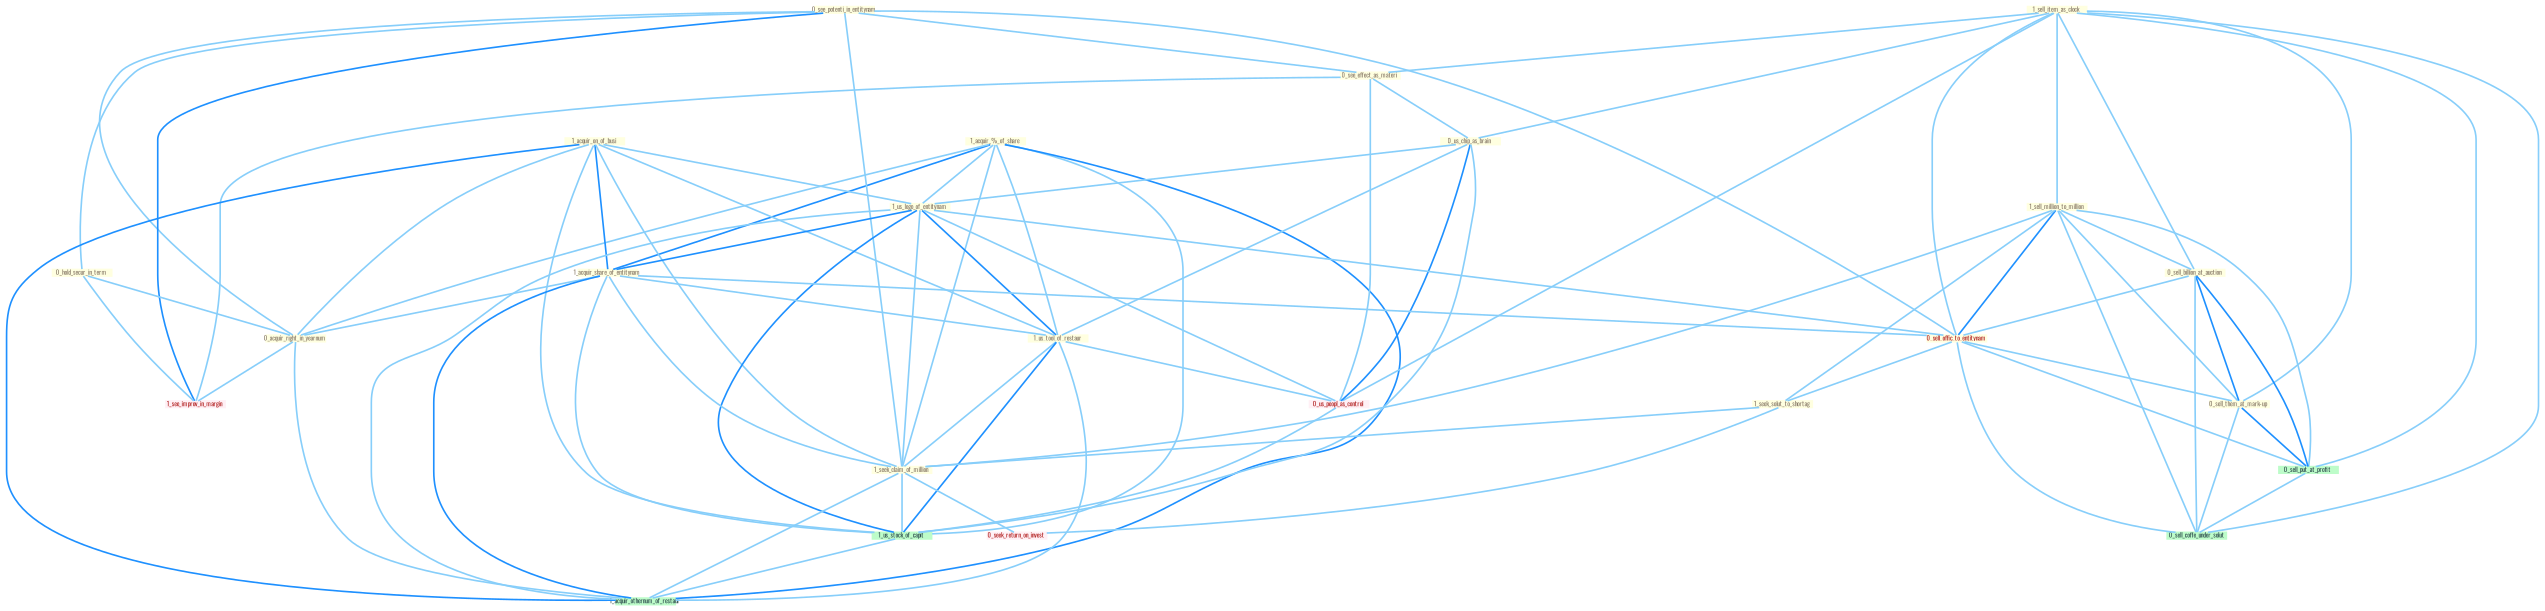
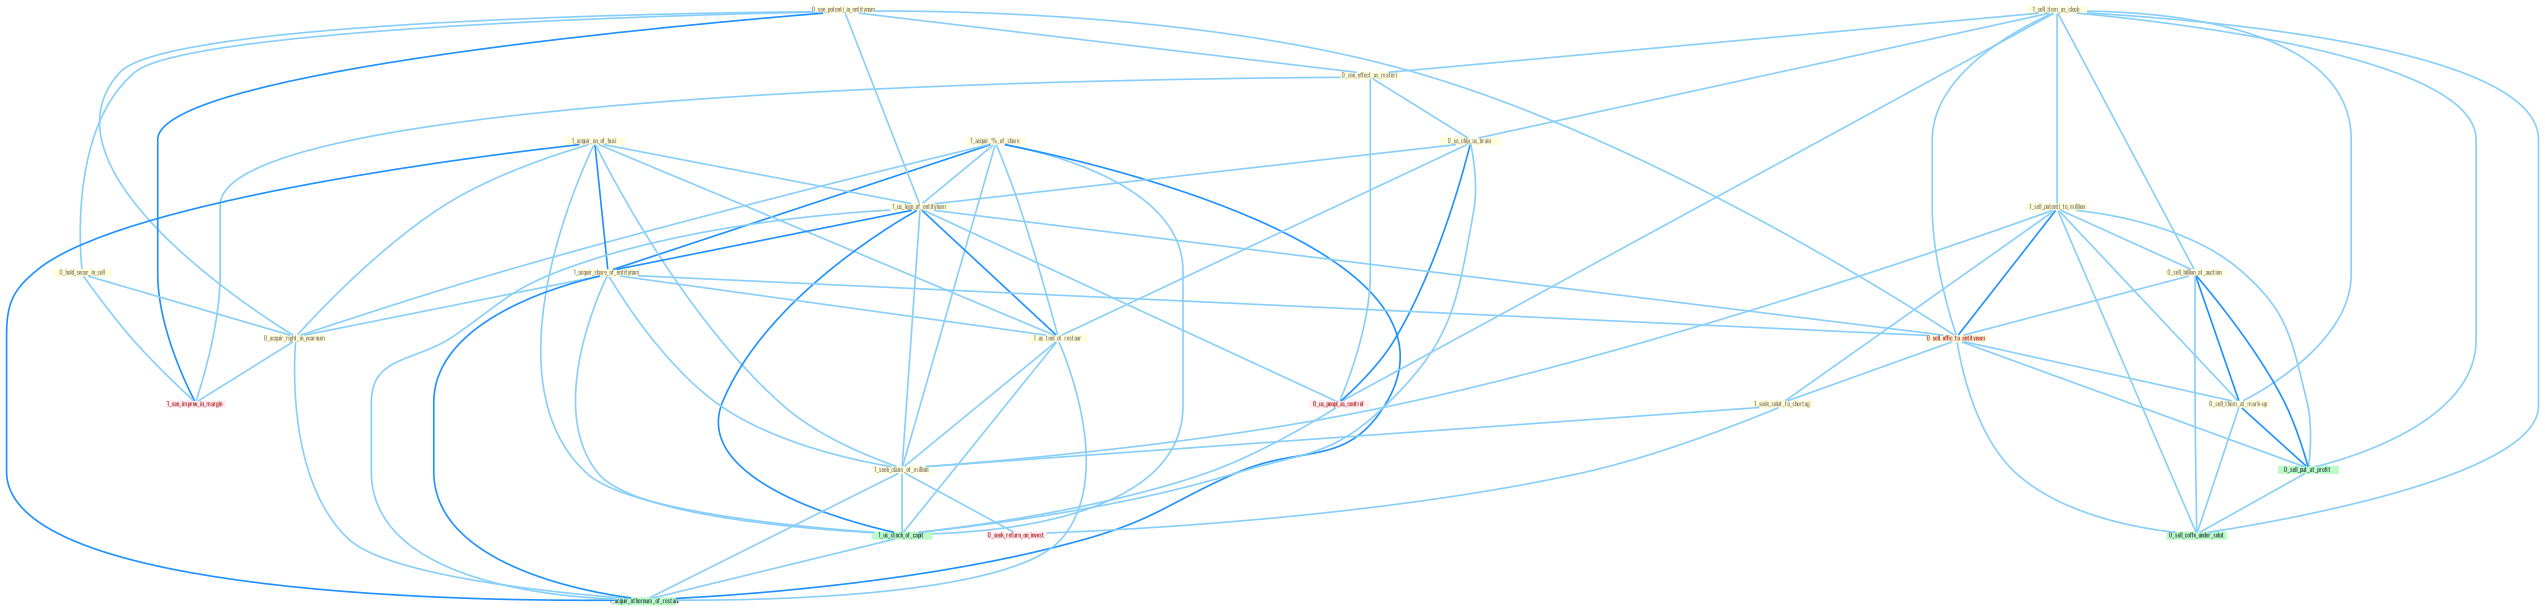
(2057, 207) -> (2057, 207)
(82, 273) -> (82, 273)
(878, 274) -> (882, 109)
(1199, 371) -> none
(980, 437) -> (980, 437)
